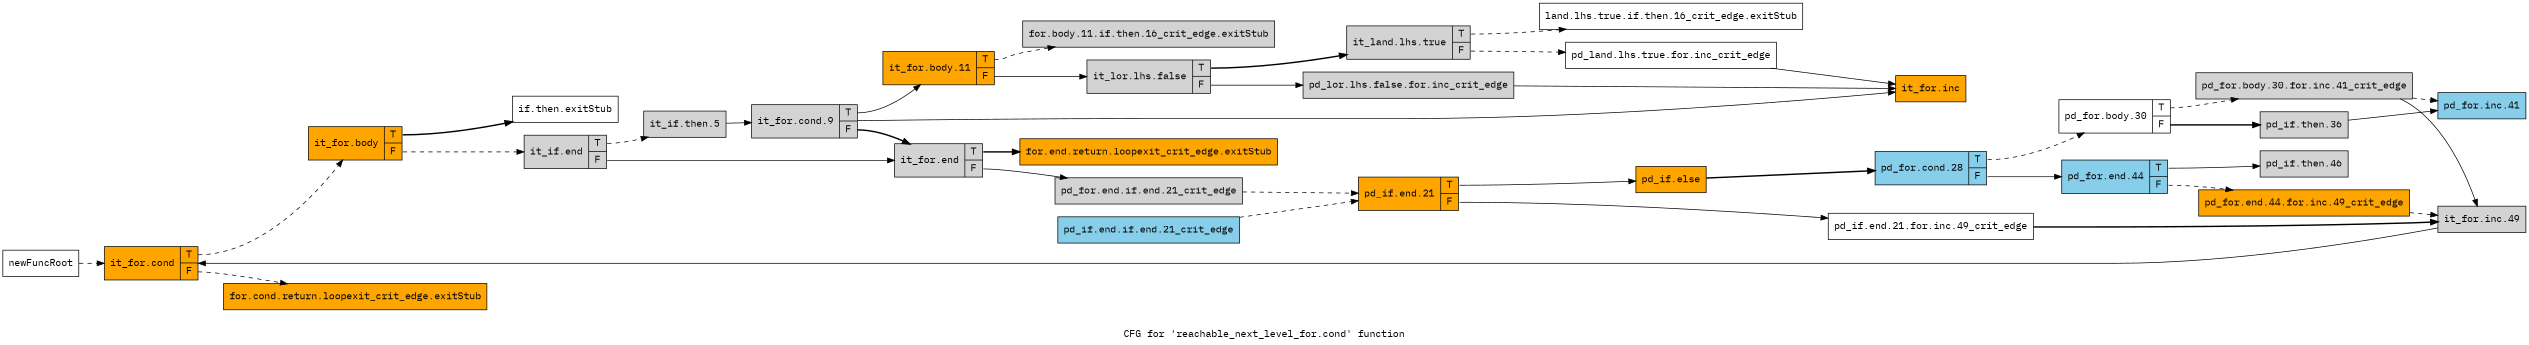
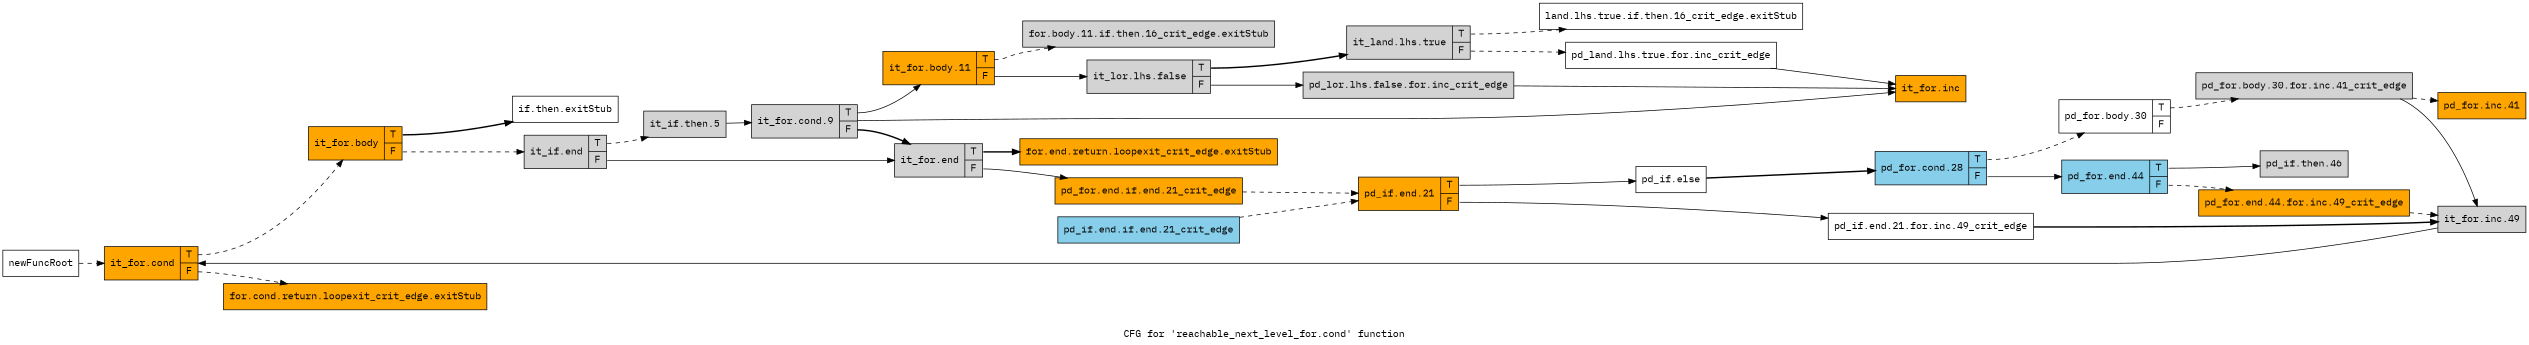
(2482, 106) -> (2482, 106)
(2304, 125) -> none
(1671, 180) -> (1671, 180)
(1149, 191) -> (1149, 191)
